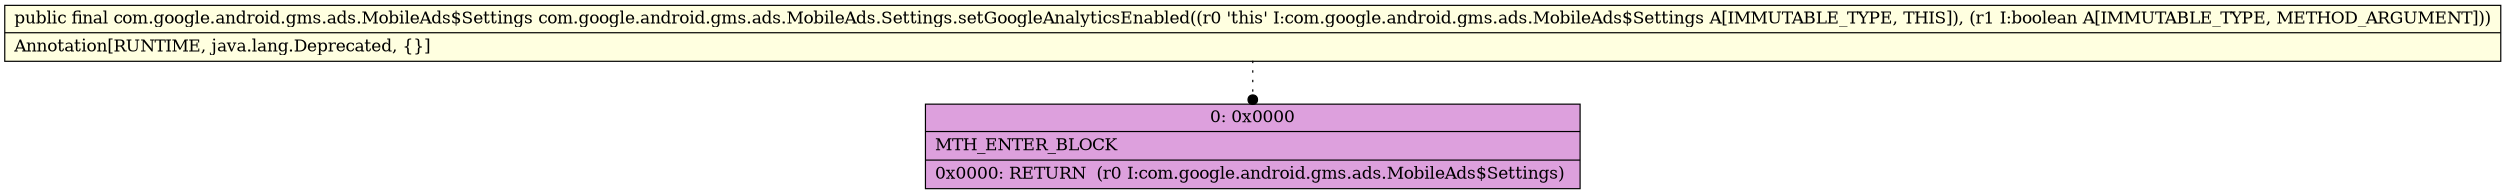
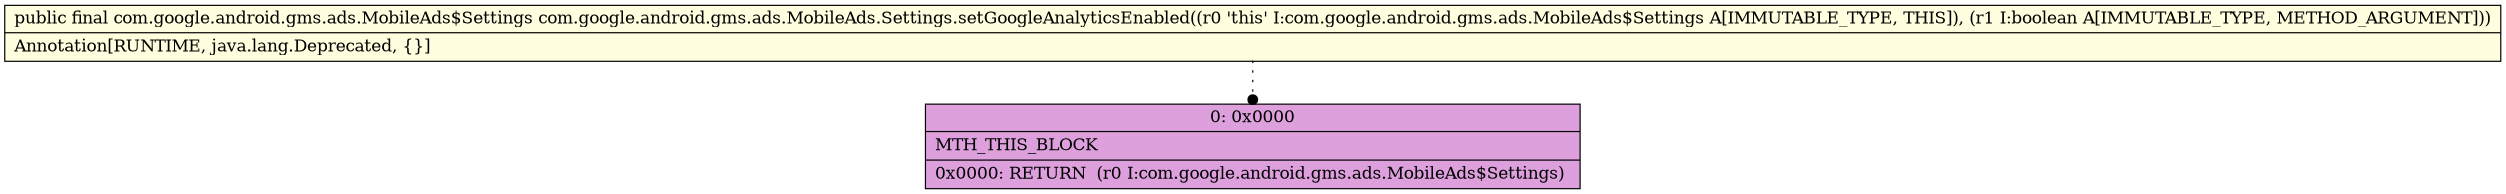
(1027, 145) -> (1016, 145)
